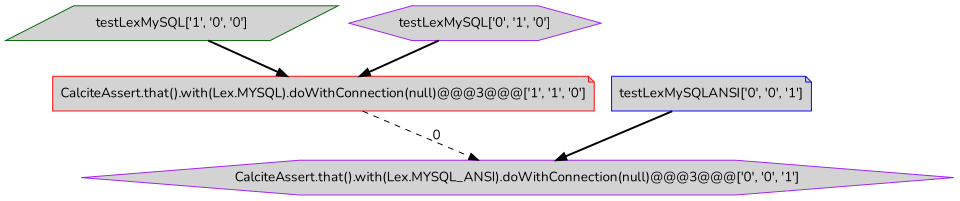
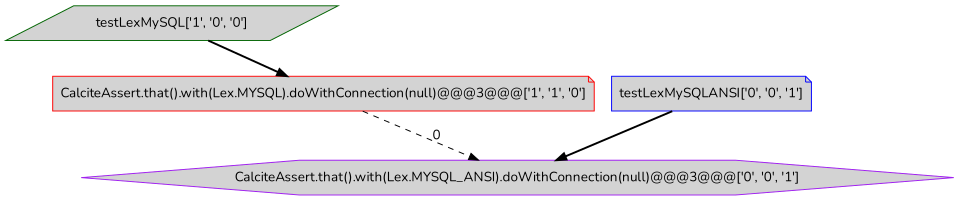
(475, 23) -> none
